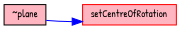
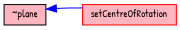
(59, 21) -> (70, 8)
